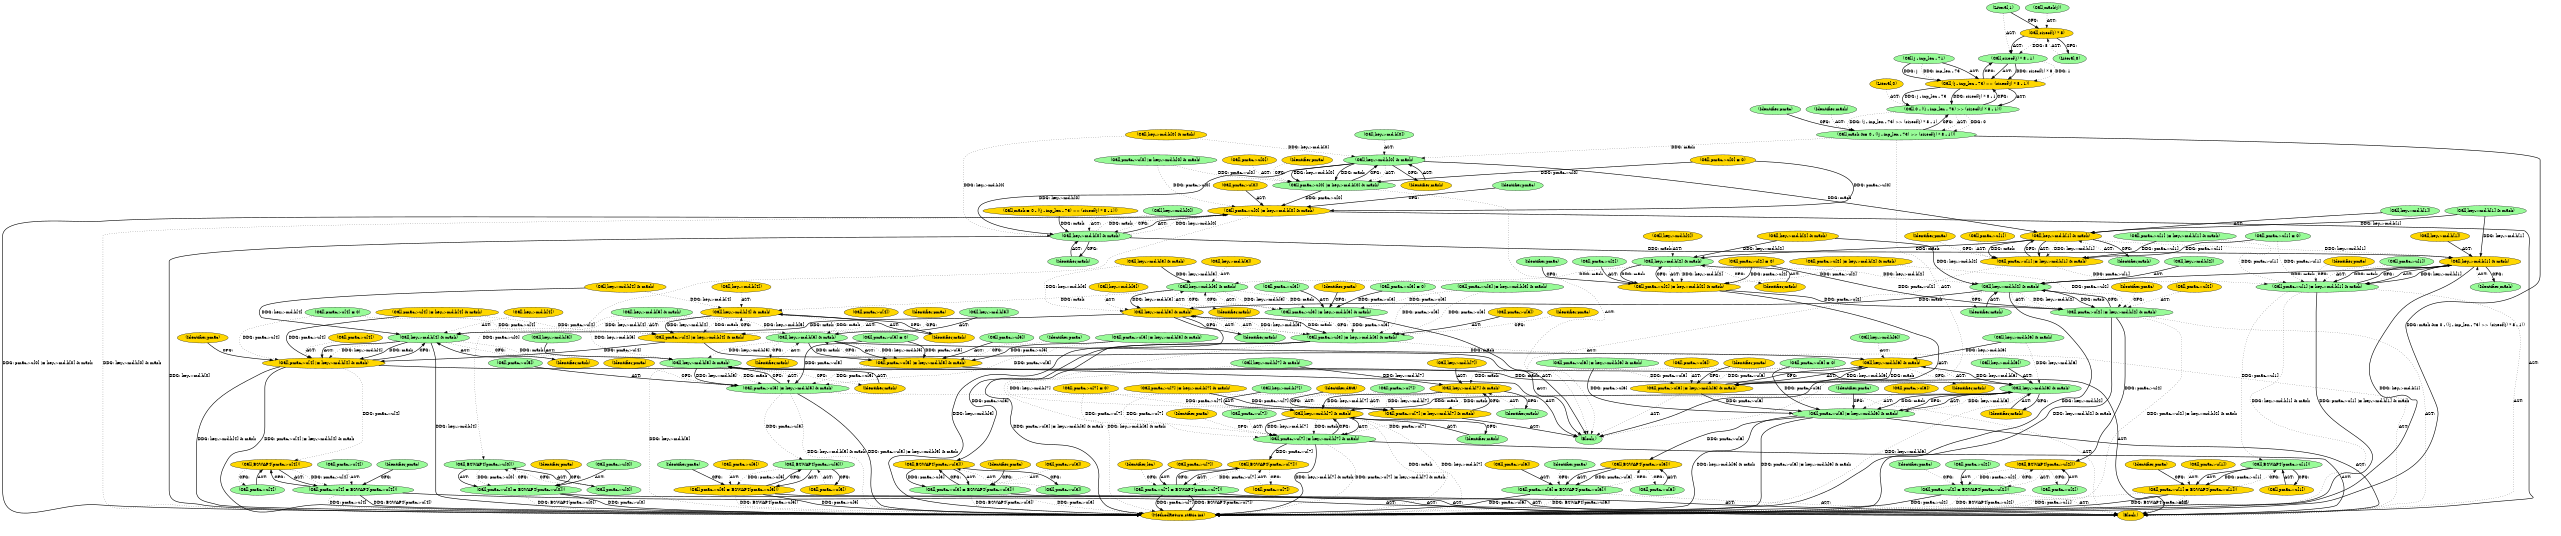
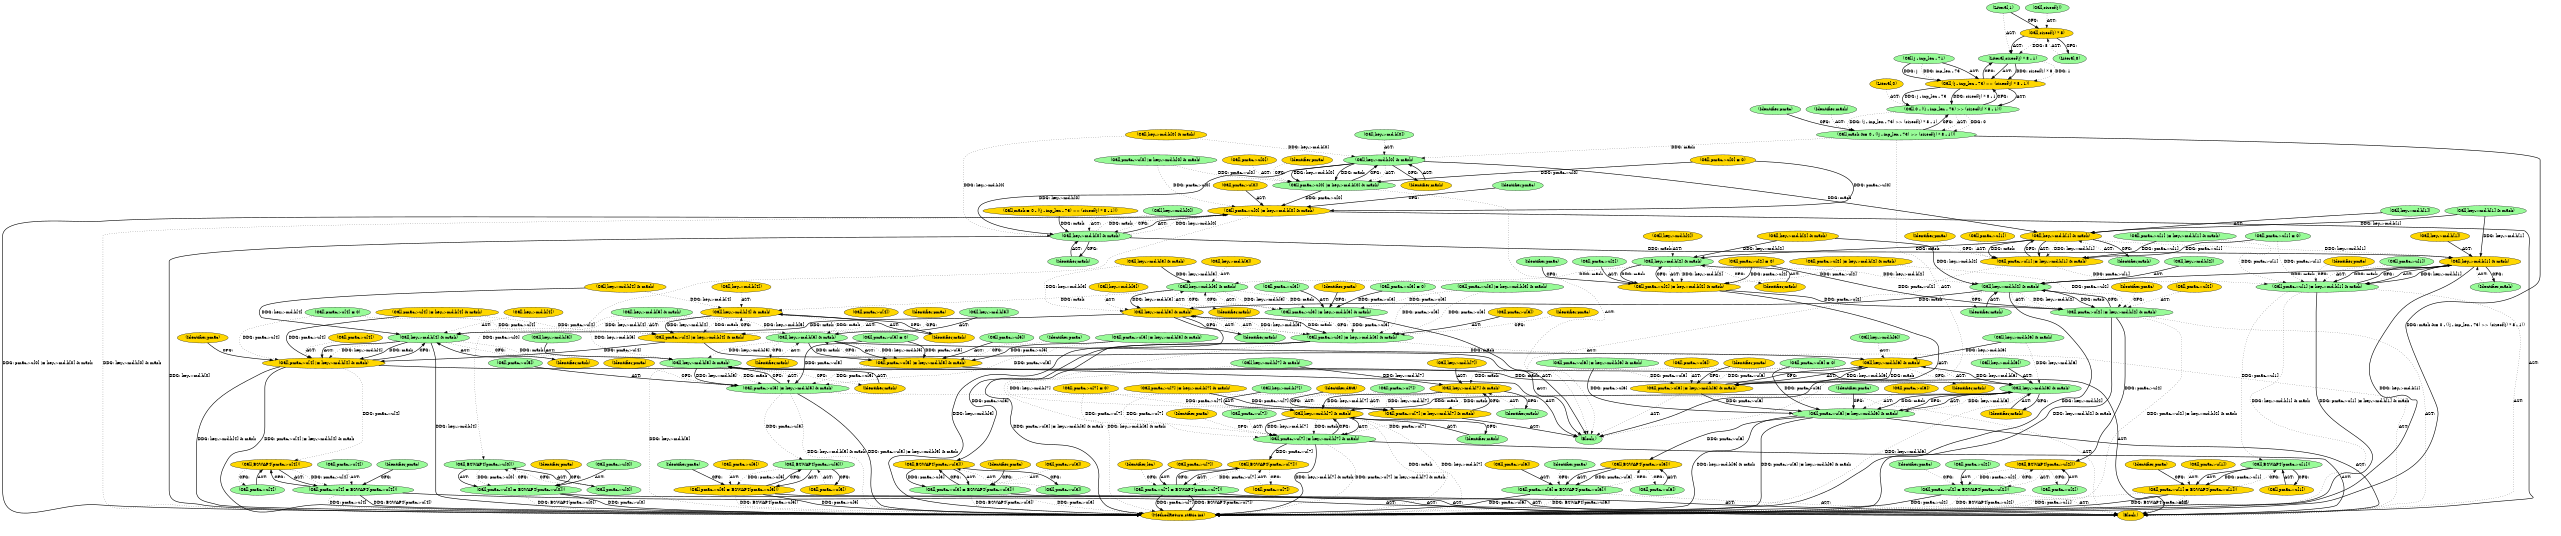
(2047, 8) -> (2047, 8)
(2013, 59) -> (2013, 59)
